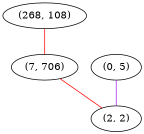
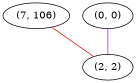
(45, 16) -> none
(45, 67) -> (36, 16)
(116, 67) -> (108, 16)
